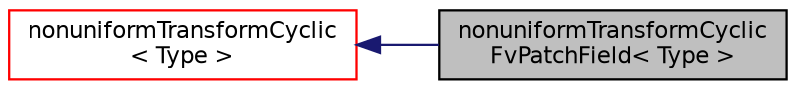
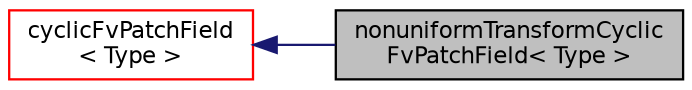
(183, 45) -> (131, 45)
